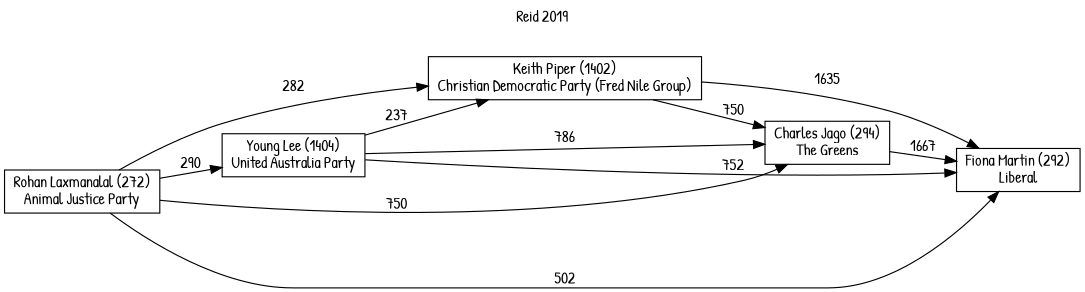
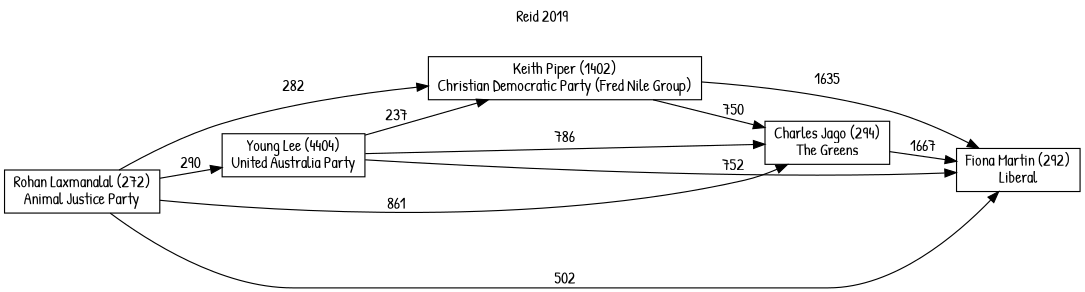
(294, 155) -> (294, 155)
(397, 205) -> (397, 205)
